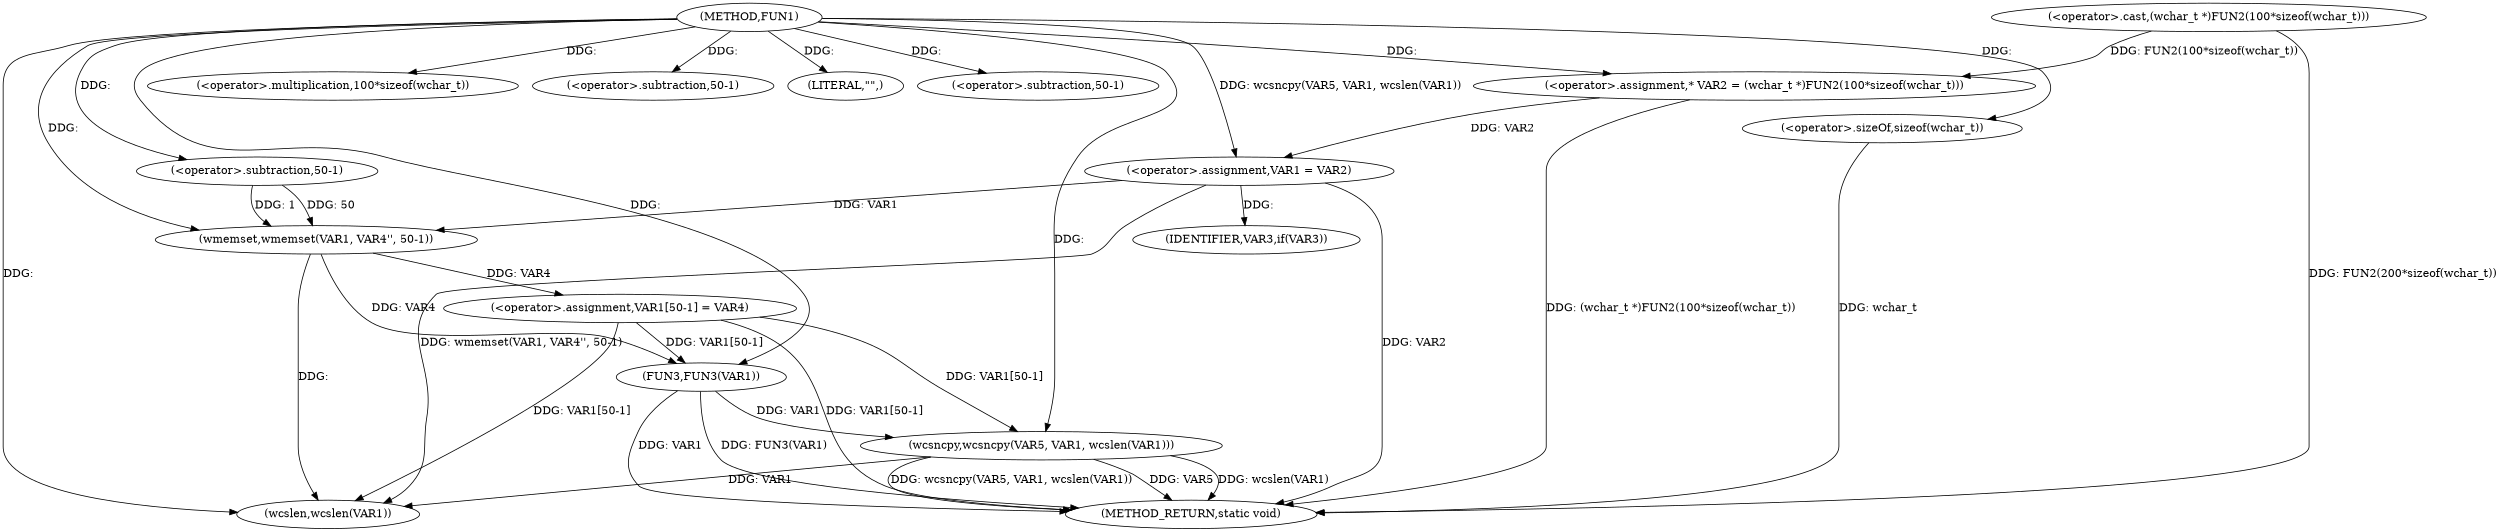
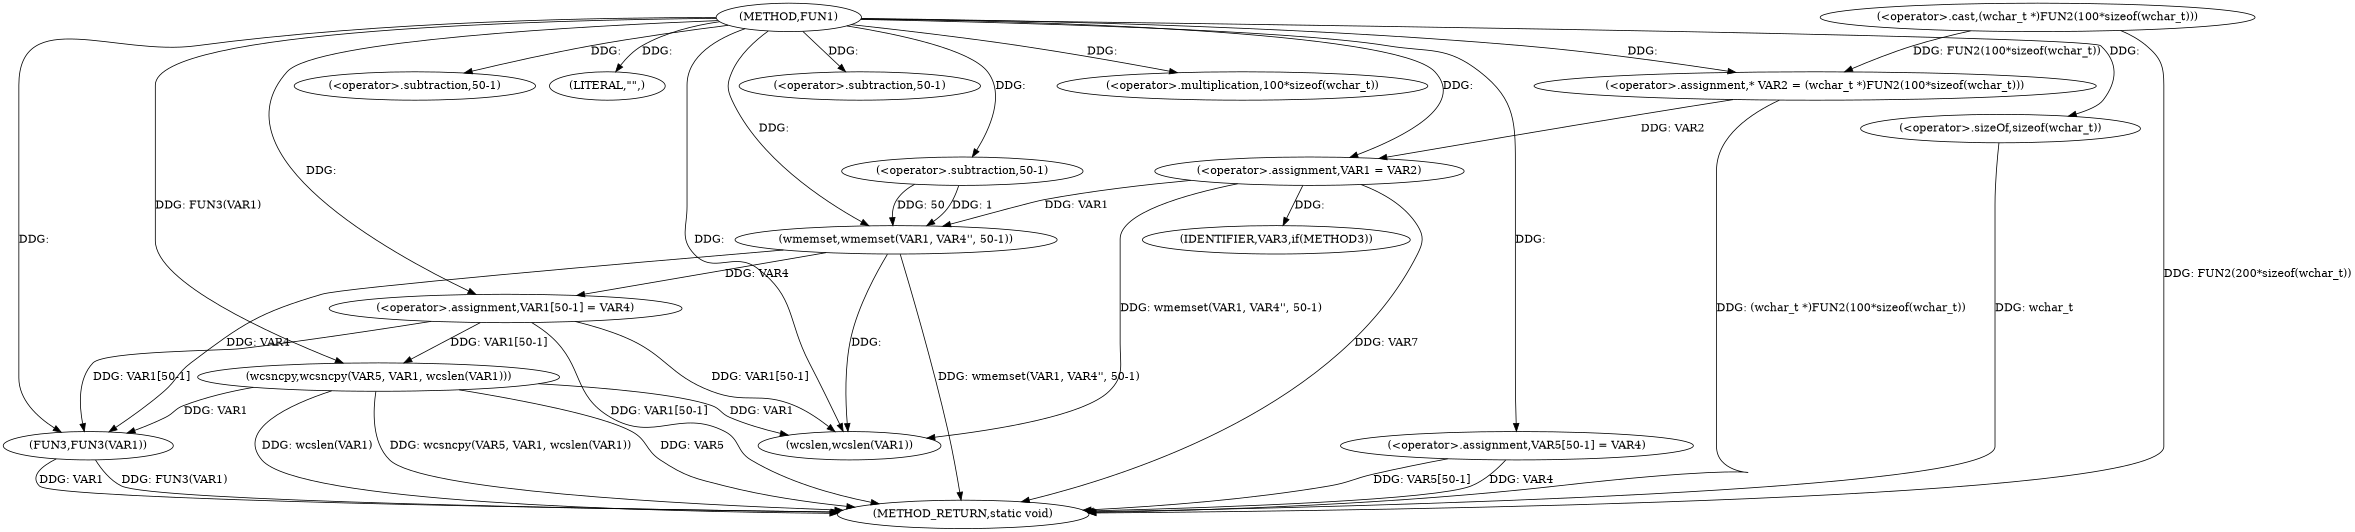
none -> (340, 53)
(1341, 86) -> (1460, 86)
(1071, 240) -> (209, 206)
(1246, 240) -> (1276, 240)
(1414, 343) -> (1387, 343)
none -> (934, 372)
(796, 427) -> (192, 403)
none -> (1517, 446)
